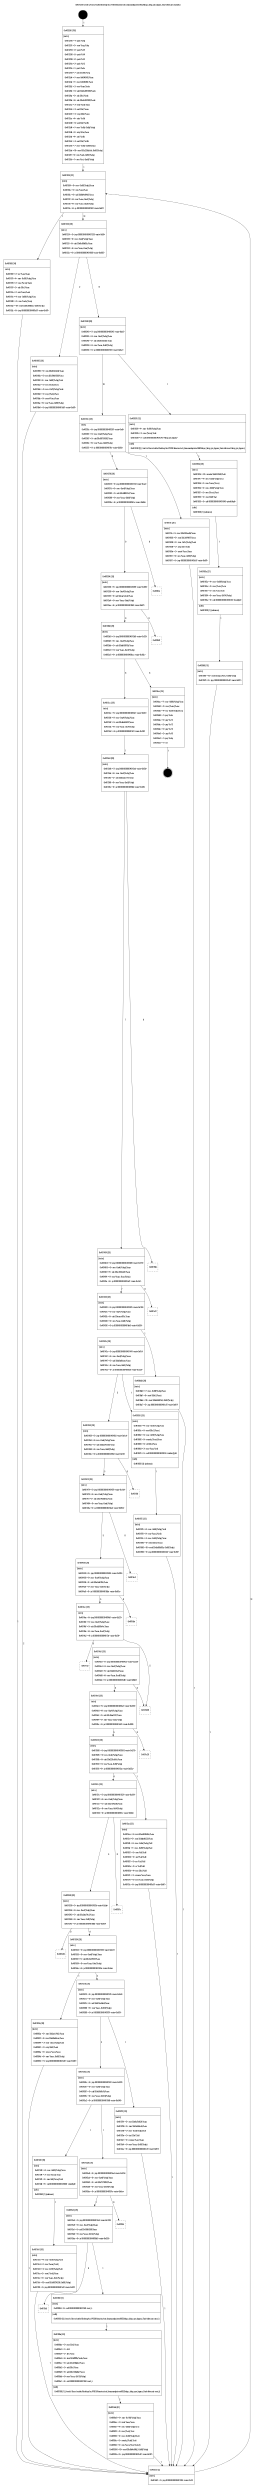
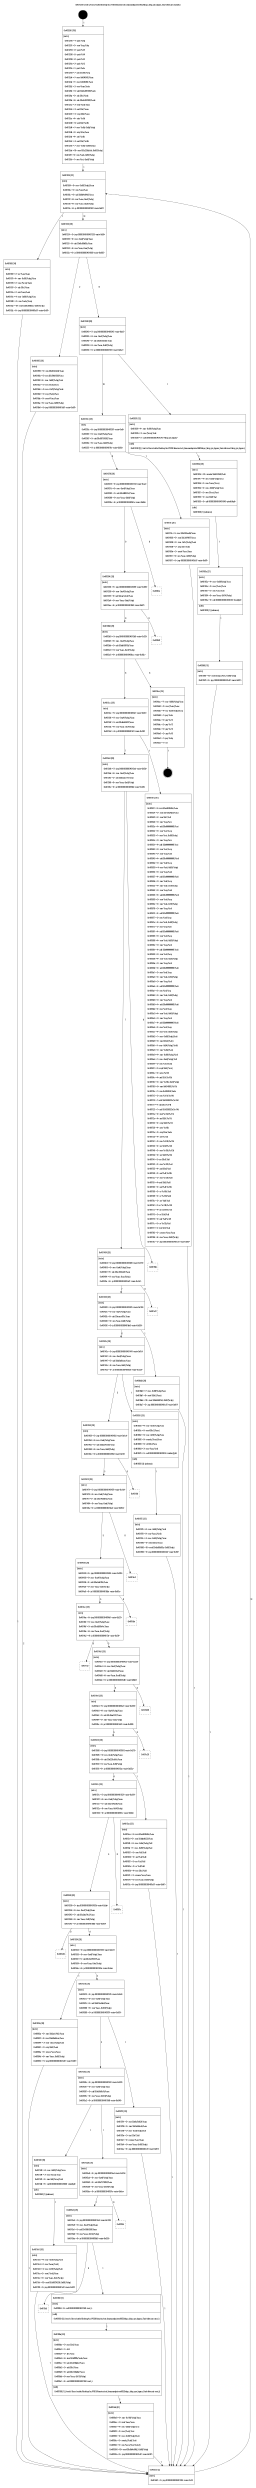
none -> (168, 1020)
none -> (121, 1333)
(148, 1666) -> (108, 1643)
